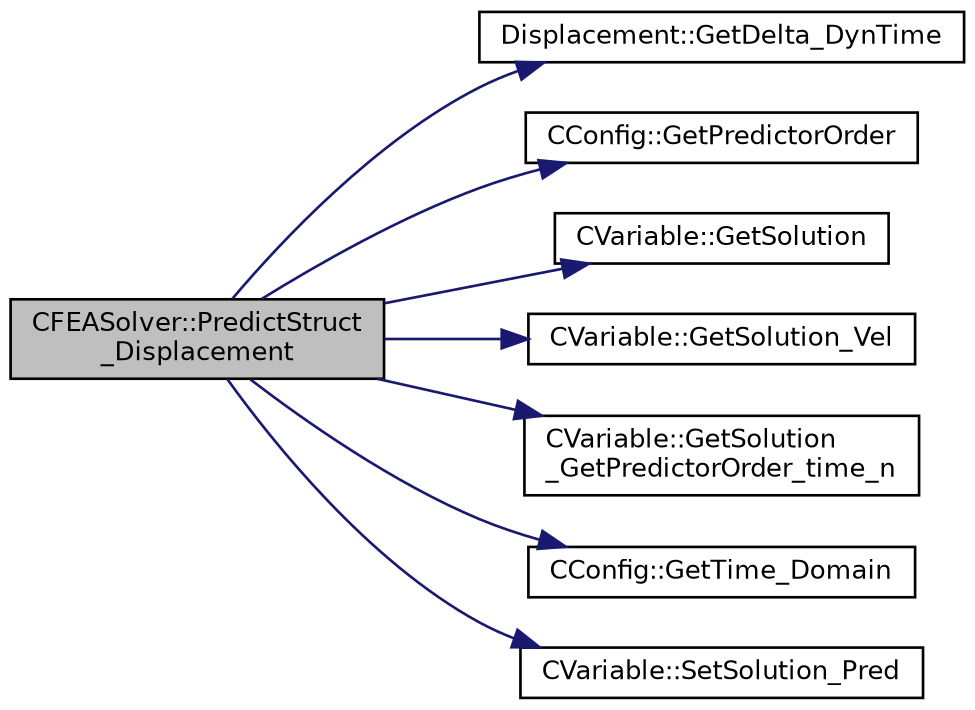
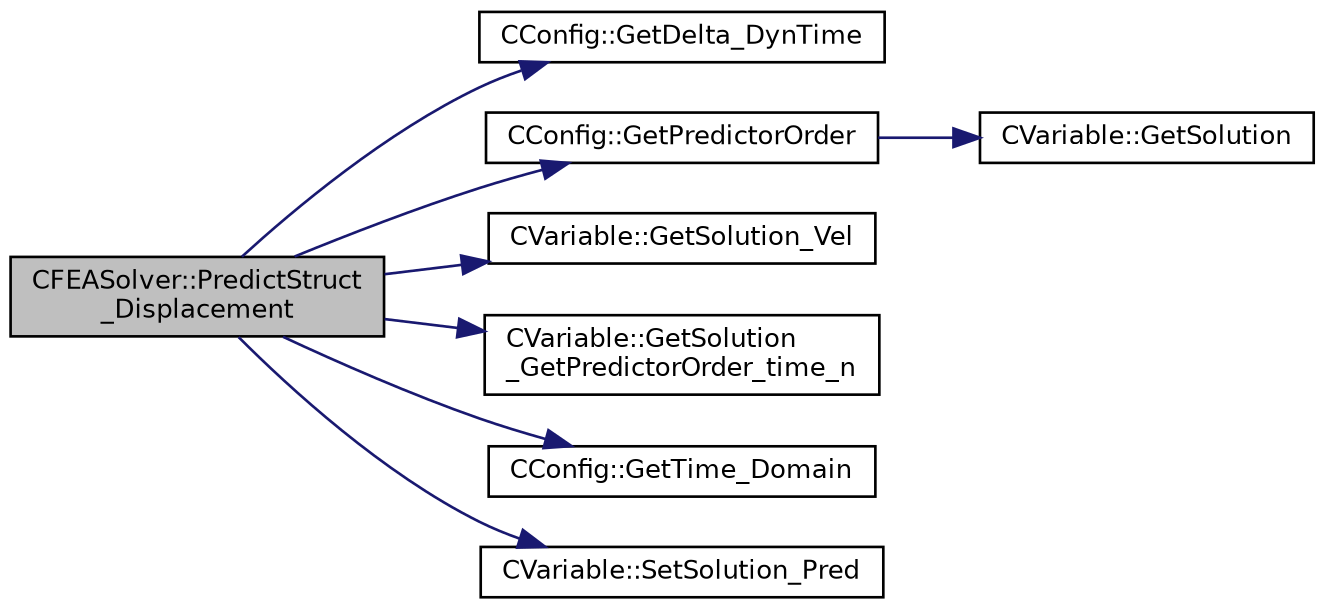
(722, 37) -> (682, 37)
(474, 286) -> (916, 138)
